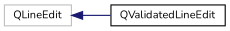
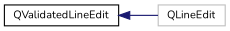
(97, 15) -> (144, 15)
